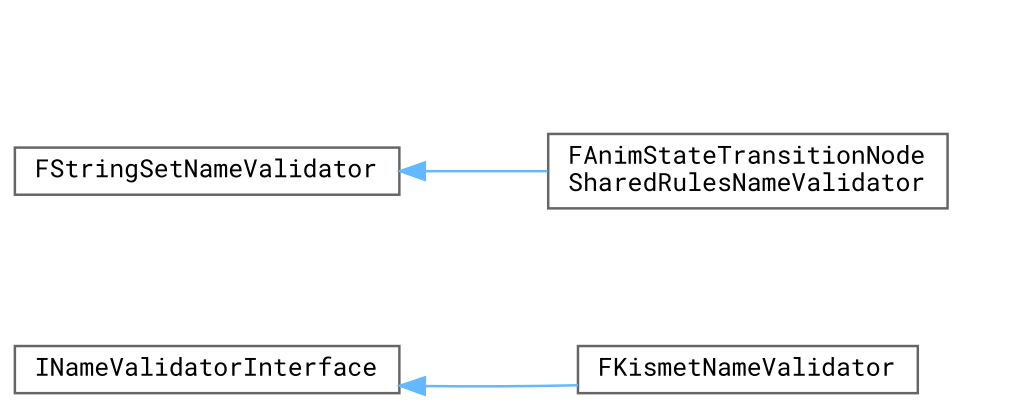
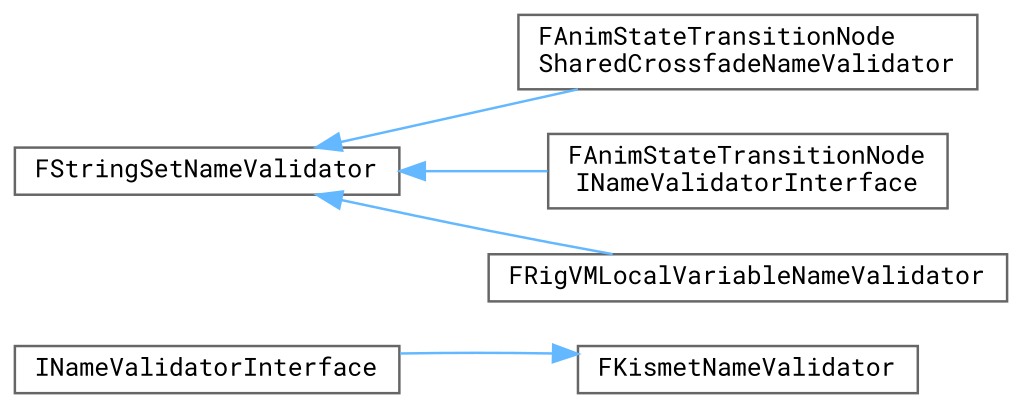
none -> (748, 52)
(748, 171) -> (748, 171)
none -> (748, 278)
(502, 386) -> (477, 353)
